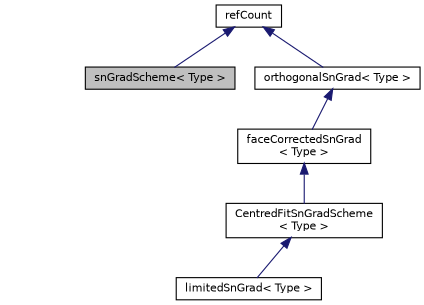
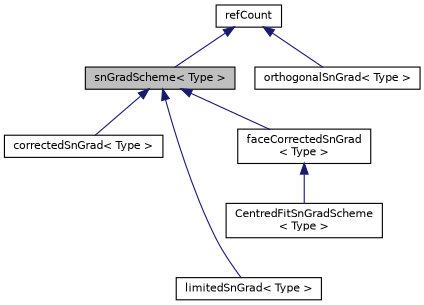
(320, 114) -> (231, 112)
none -> (84, 146)
(270, 262) -> (196, 192)
